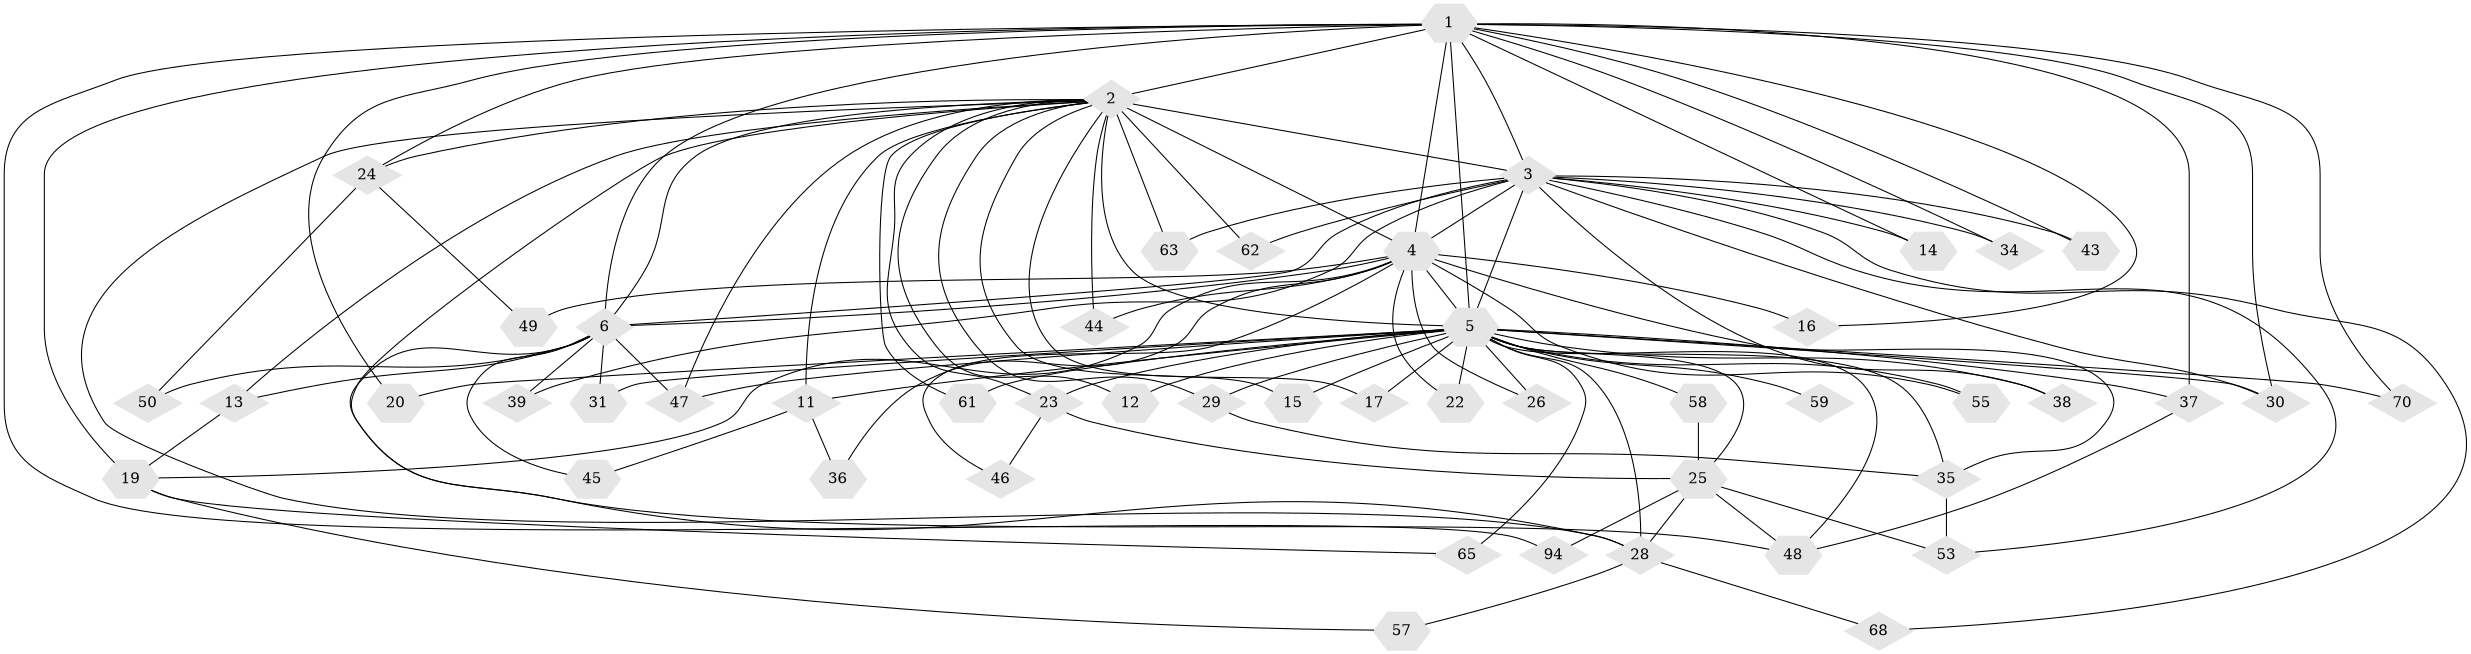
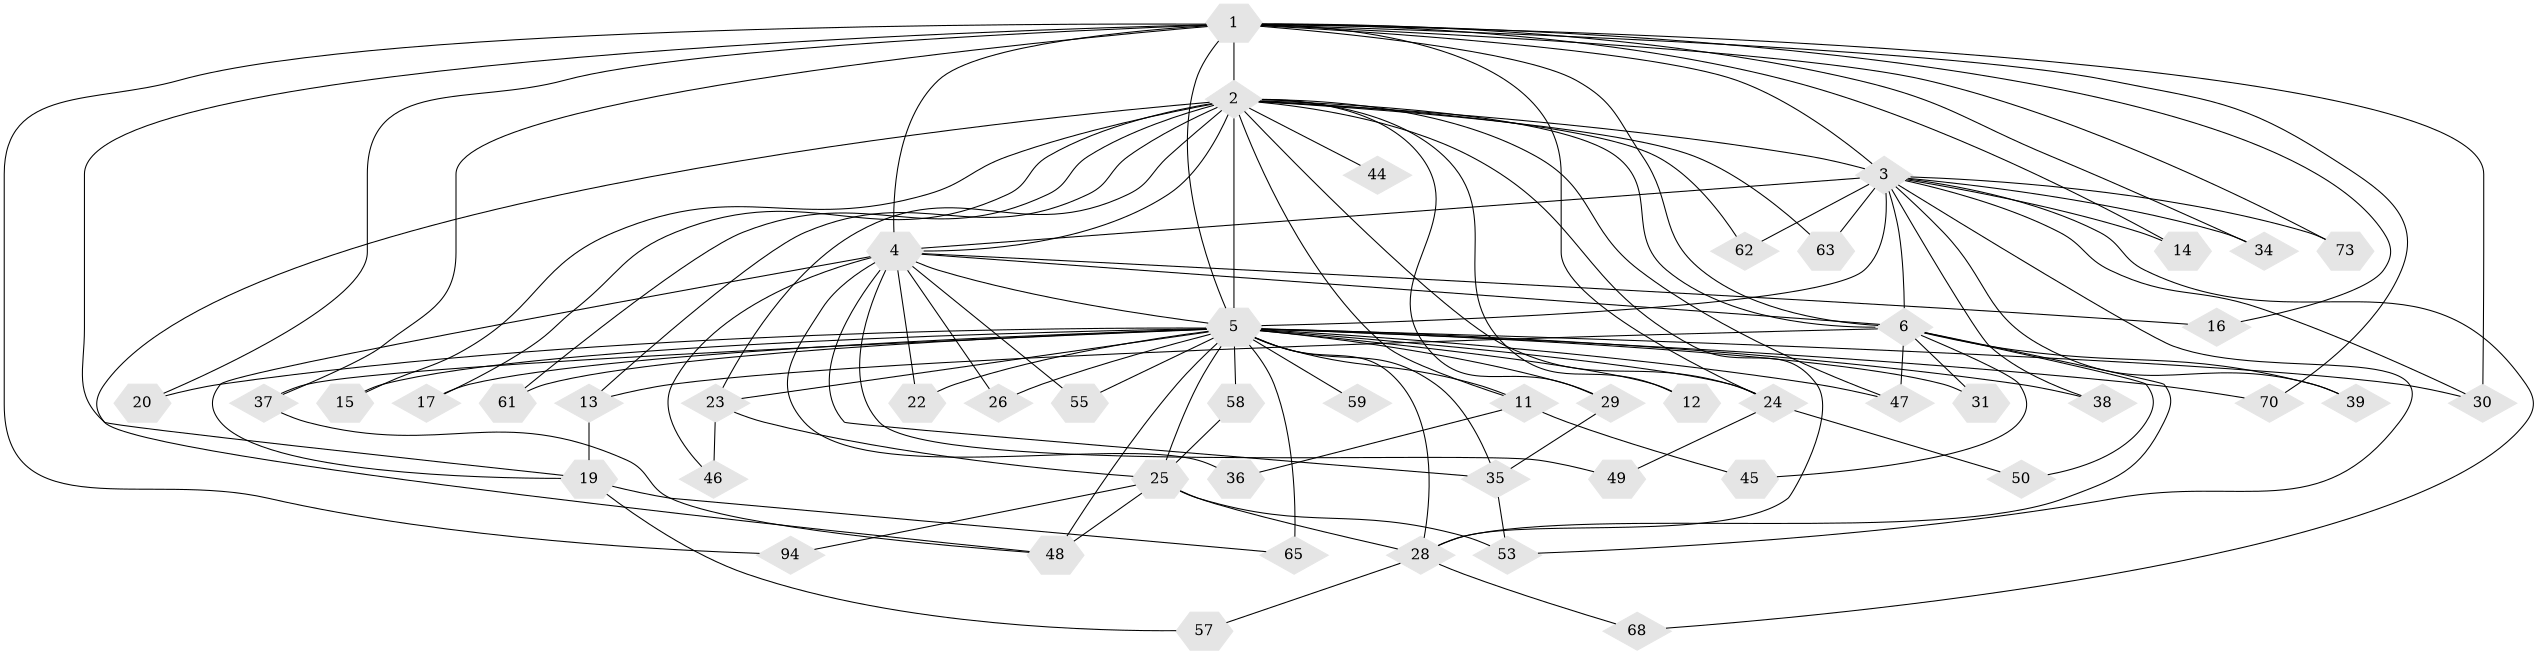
(2091, 251) -> (2345, 251)
(1252, 290) -> none
none -> (1510, 353)
